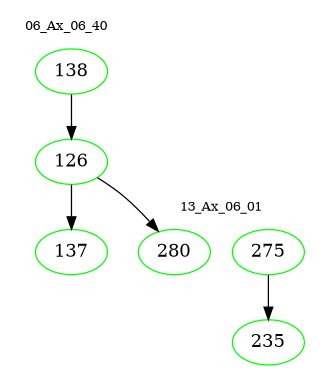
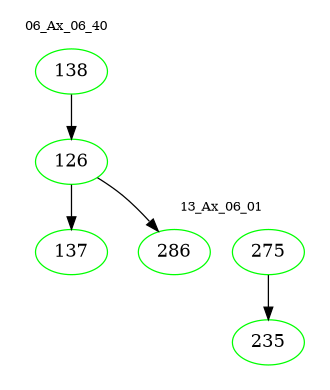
(174, 252) -> (174, 252)
